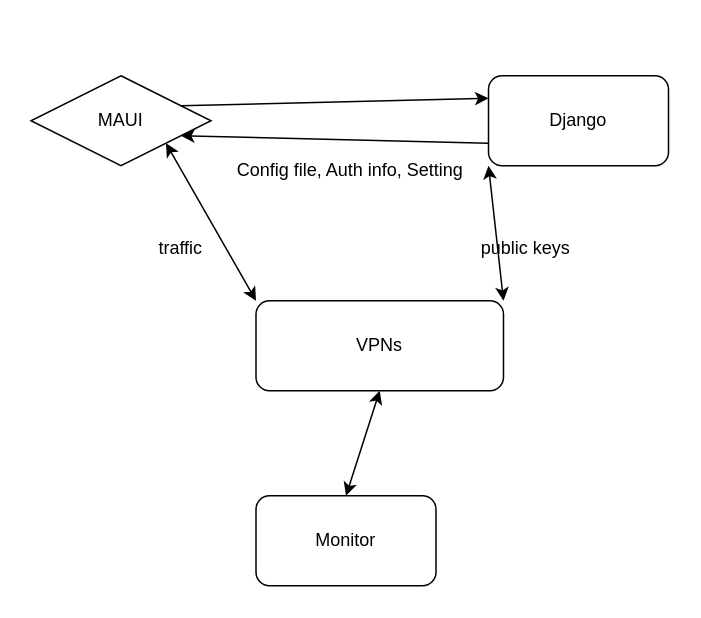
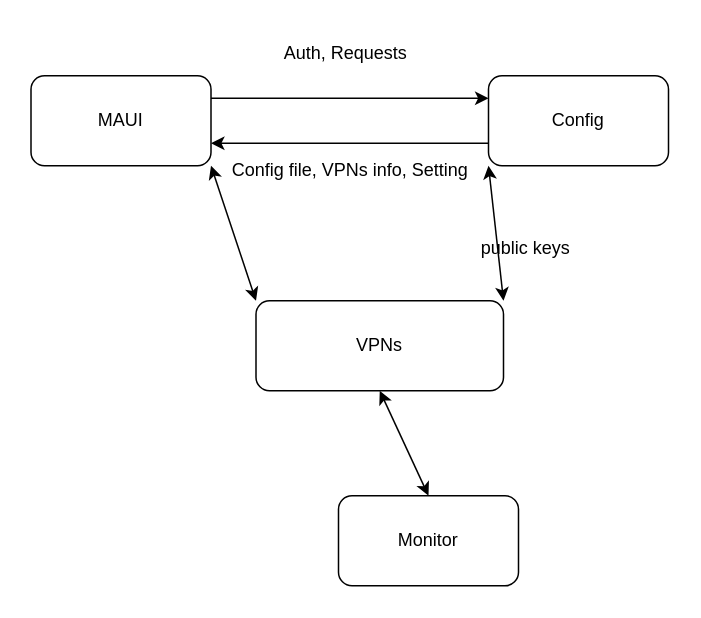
none -> (346, 53)
(121, 121) -> (121, 121)
(578, 121) -> (578, 121)
(350, 170) -> (350, 170)
(181, 248) -> none
(346, 541) -> (428, 541)
